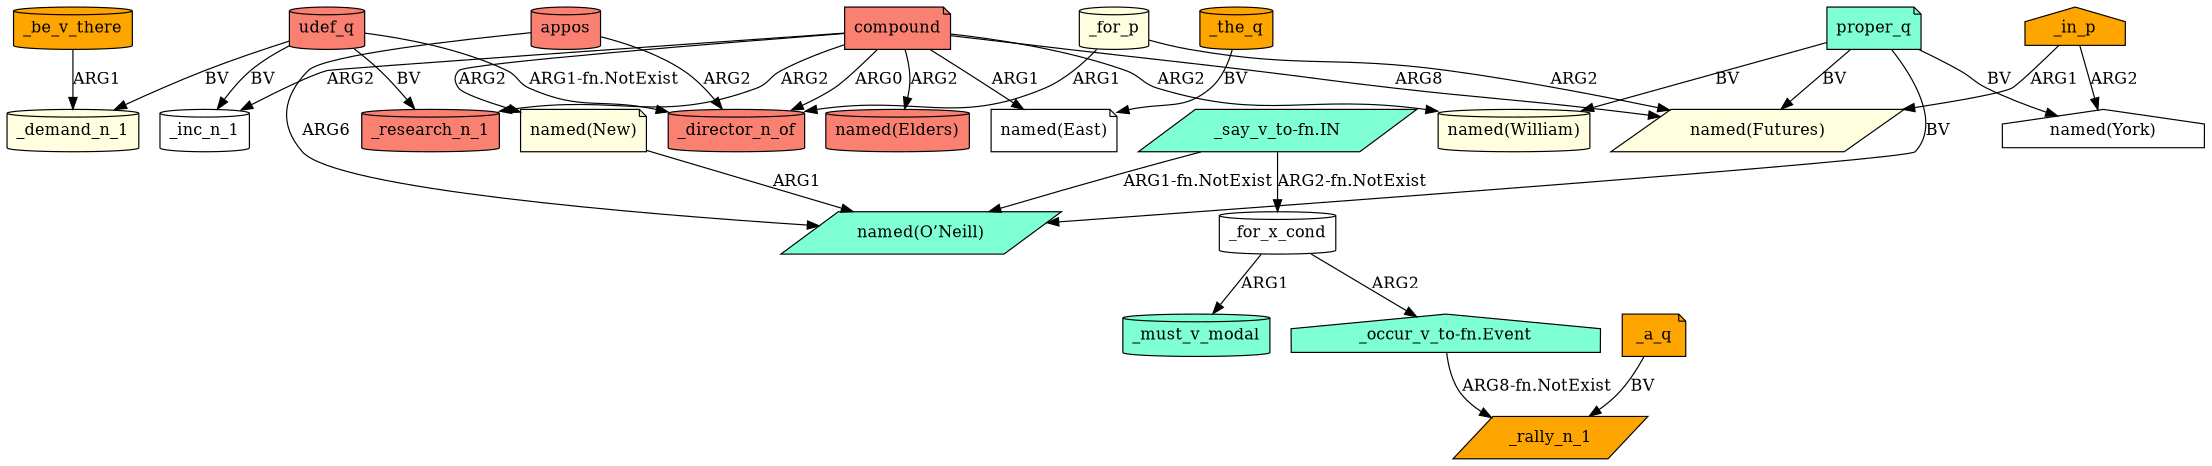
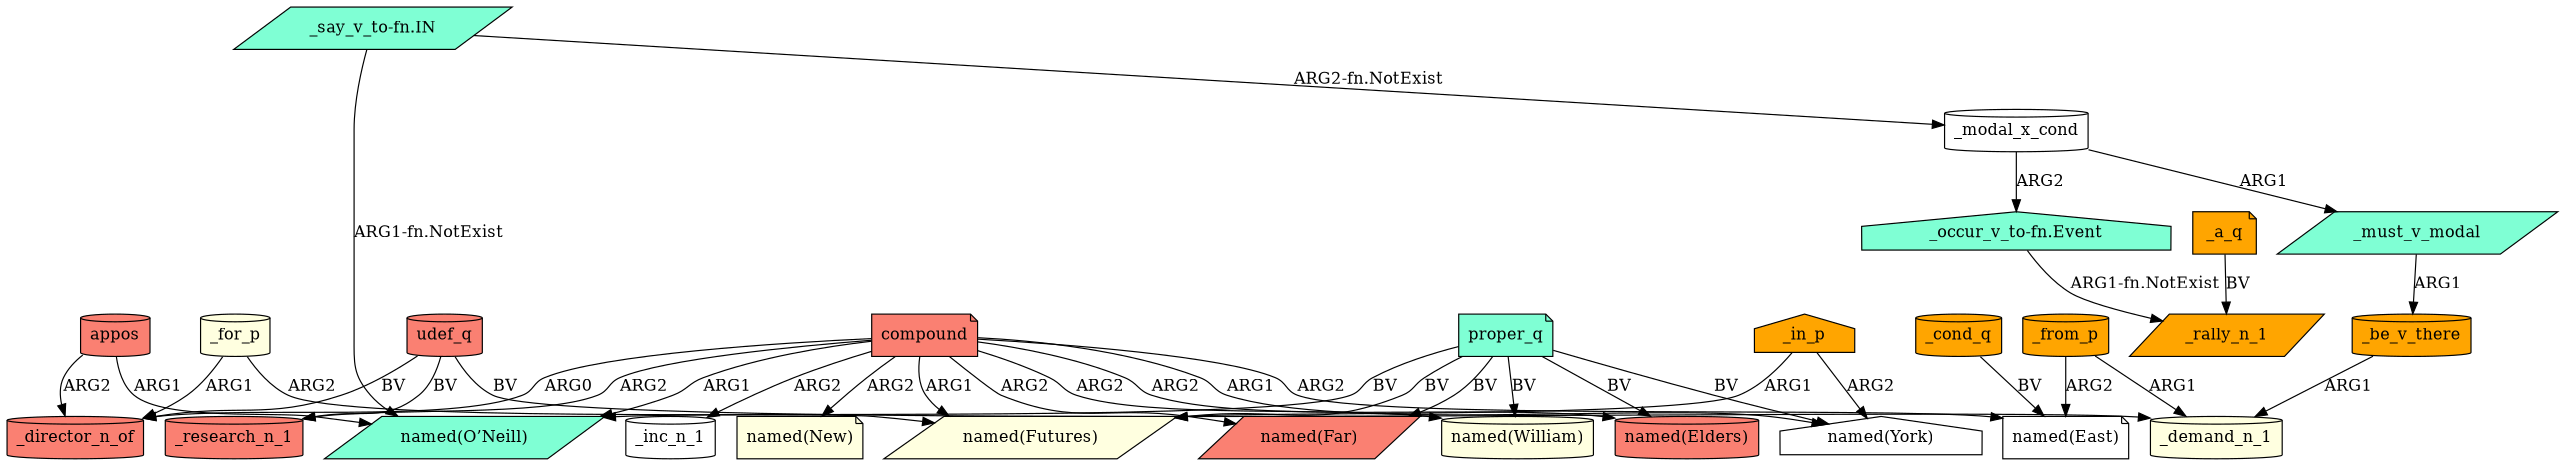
(1236, 28) -> (1959, 335)
(253, 68) -> none
(604, 79) -> (394, 386)
(1016, 79) -> (1322, 386)
(1419, 79) -> (950, 386)
(326, 131) -> (158, 386)
(744, 179) -> (738, 366)
(1278, 233) -> (2016, 131)
none -> (2415, 278)
(1196, 335) -> (2417, 233)
none -> (2066, 335)
none -> (1591, 384)
(1537, 386) -> (2145, 284)
none -> (1243, 399)
none -> (1309, 438)
